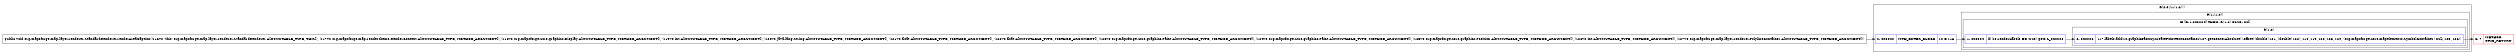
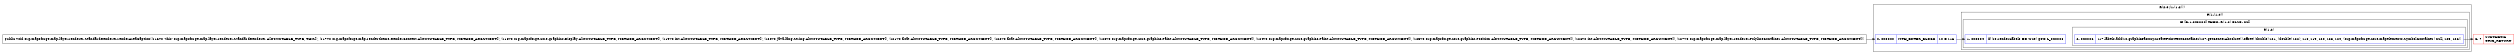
(2494, 37) -> (2496, 37)
(2069, 39) -> none
